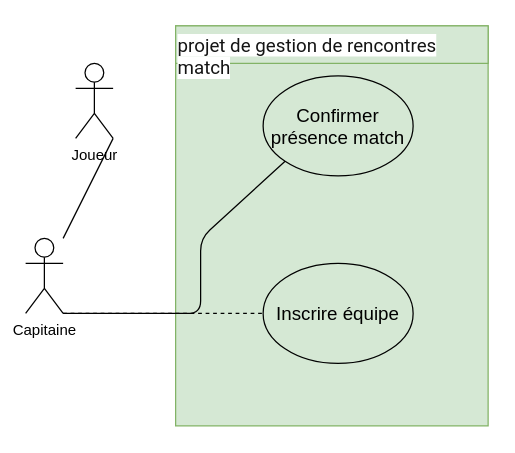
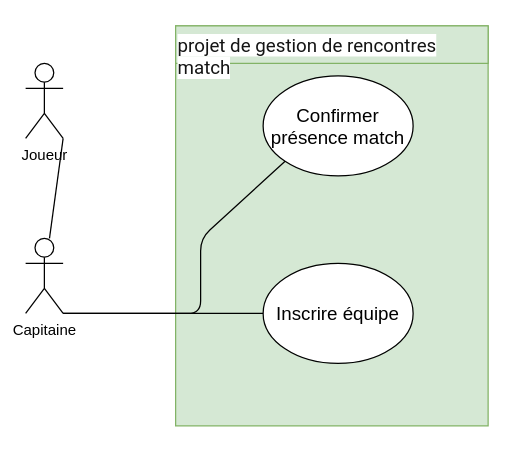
(94, 101) -> (44, 101)
(338, 126) -> (338, 126)
(230, 313) -> (230, 313)
(338, 313) -> (338, 313)
